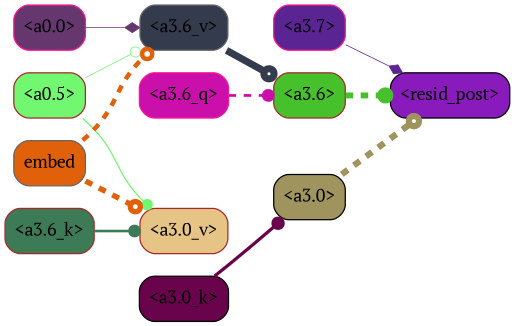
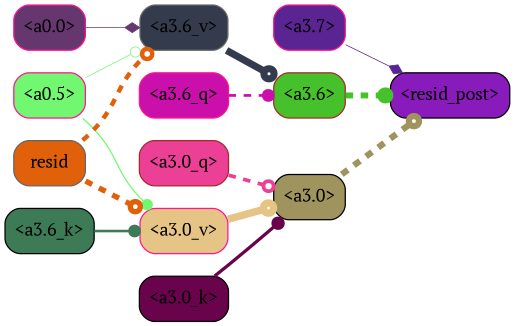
(50, 95) -> (50, 95)
(50, 163) -> (50, 163)
none -> (184, 163)
none -> (246, 214)
(50, 231) -> (50, 231)
(184, 231) -> (184, 231)
